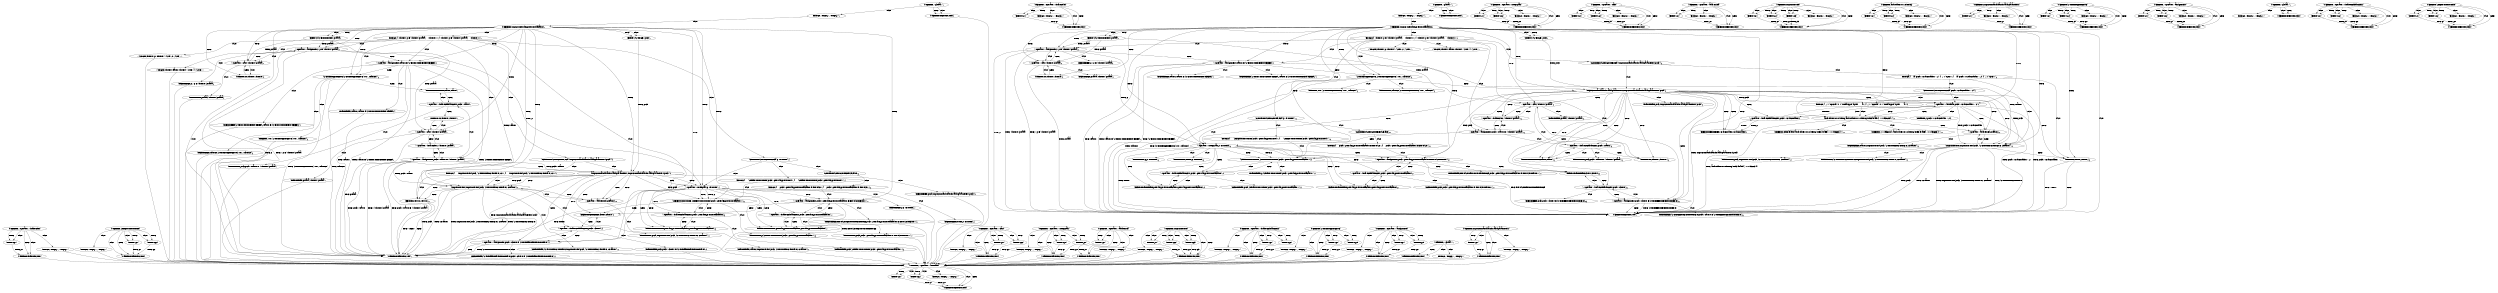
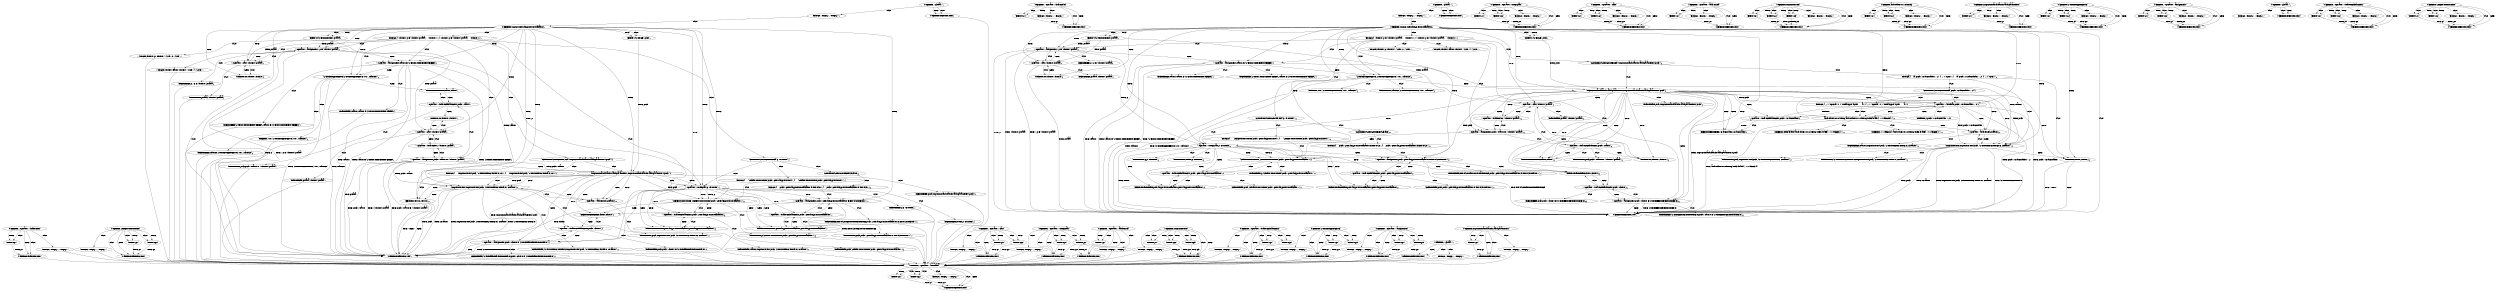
(1858, 111) -> (1858, 111)
(1946, 111) -> (1937, 110)
(1754, 125) -> (1754, 125)
